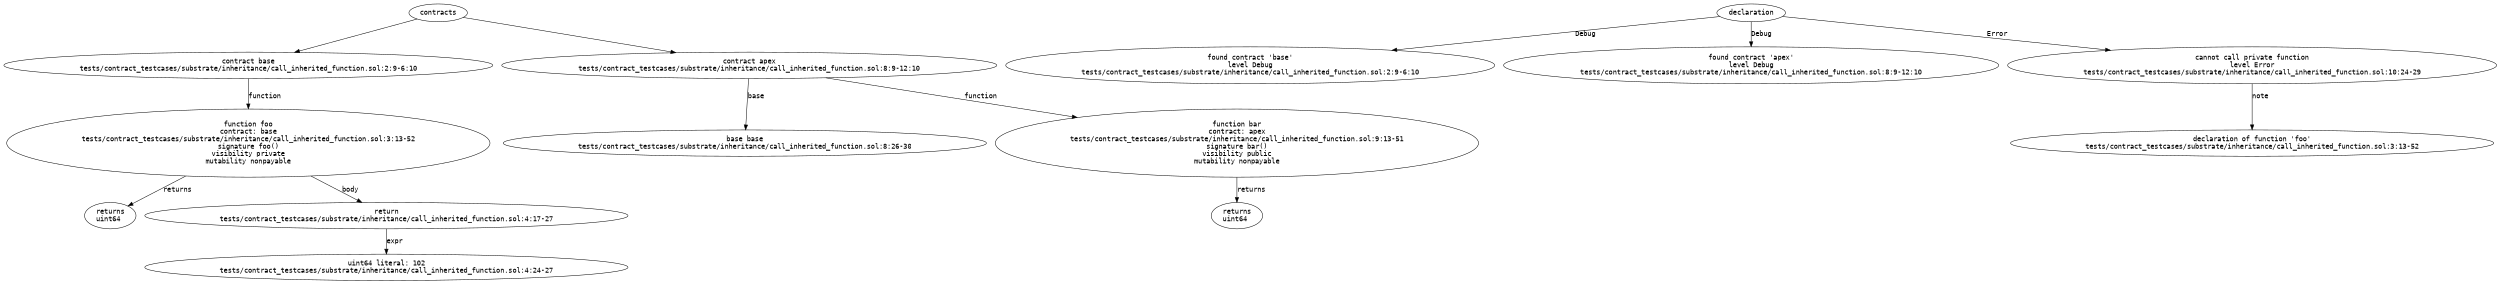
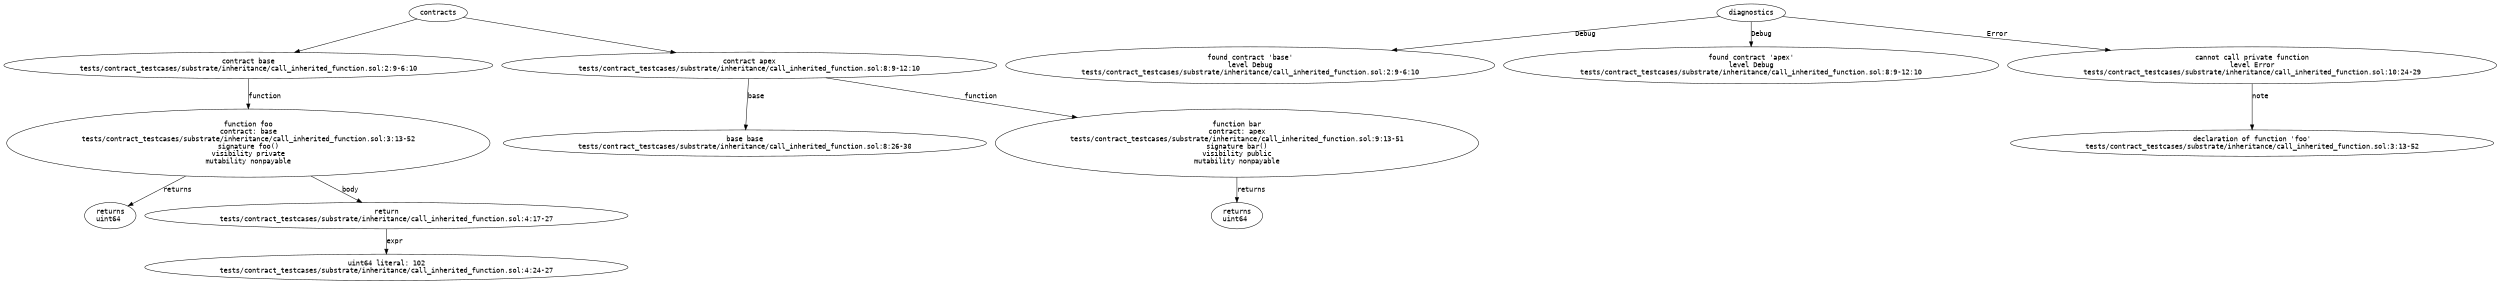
(1751, 13) -> (1751, 13)
